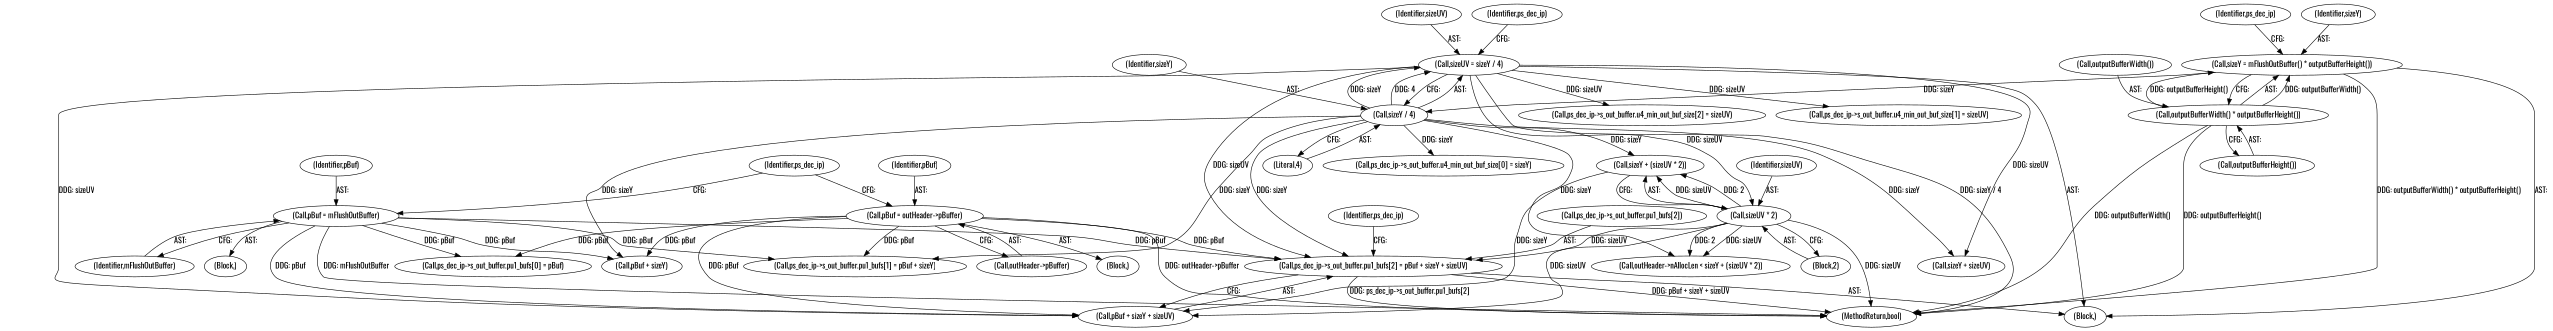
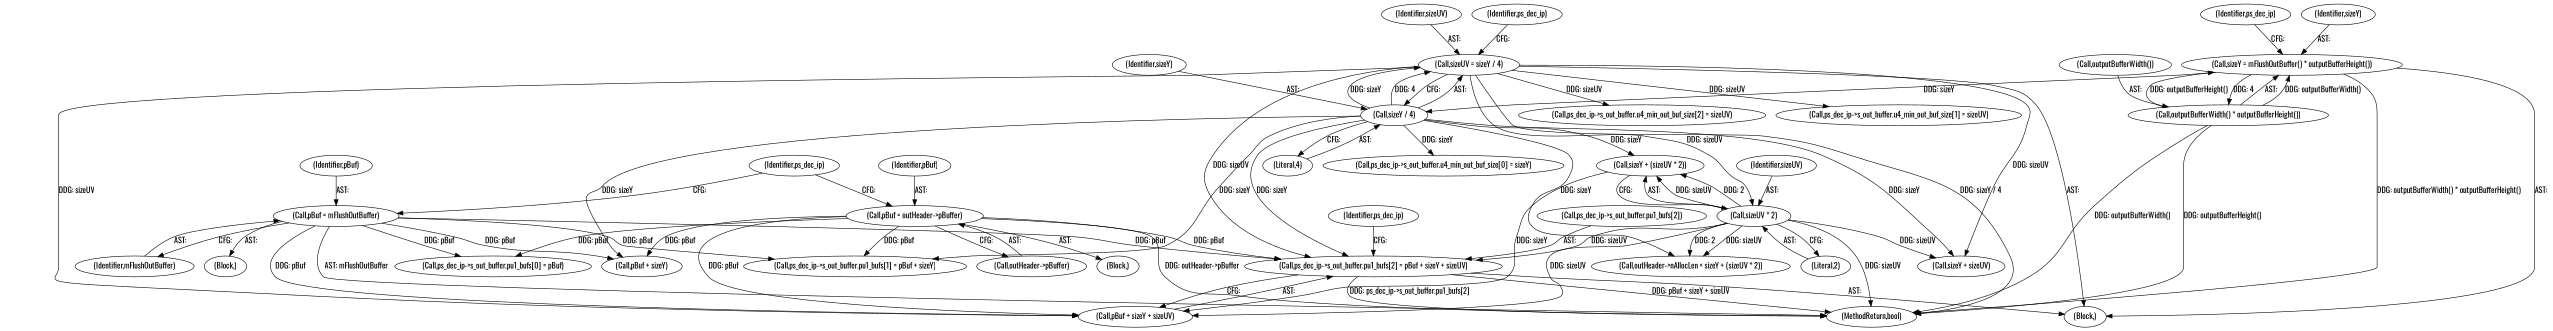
(2244, 90) -> (2244, 90)
(2257, 166) -> none
none -> (1861, 232)
(356, 266) -> (356, 266)
(1826, 266) -> (1826, 266)
